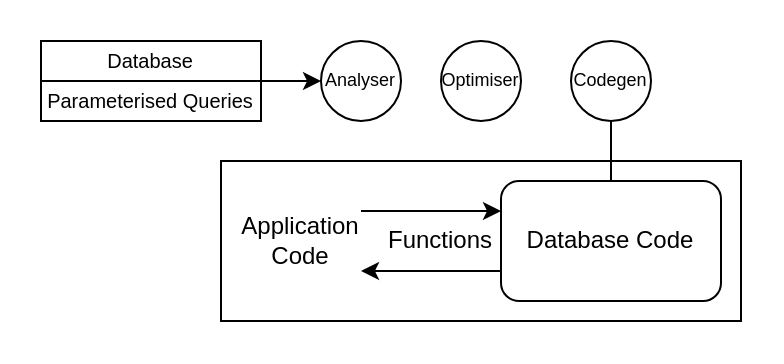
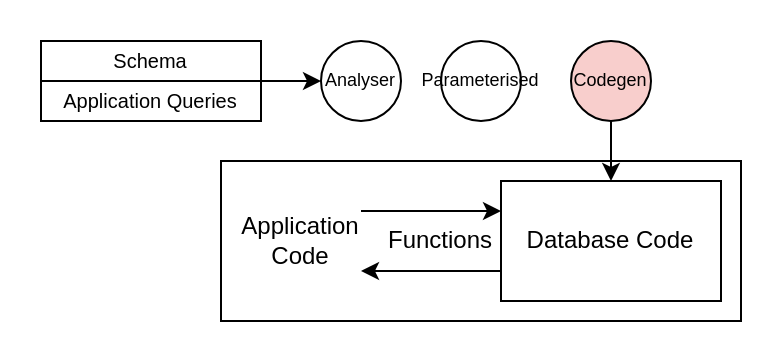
(151, 61) -> (151, 61)
(481, 81) -> (481, 81)
(611, 81) -> (611, 81)
(151, 101) -> (151, 101)
(611, 171) -> (611, 166)
(611, 241) -> (611, 241)
